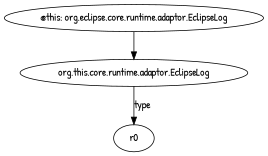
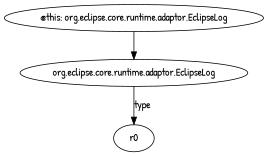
(134, 73) -> (134, 73)
